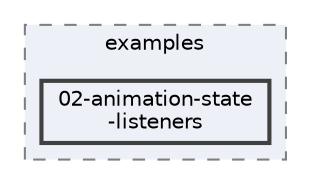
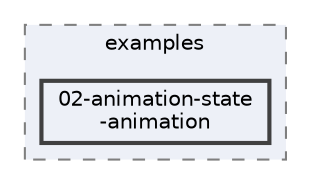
(155, 112) -> (155, 112)
